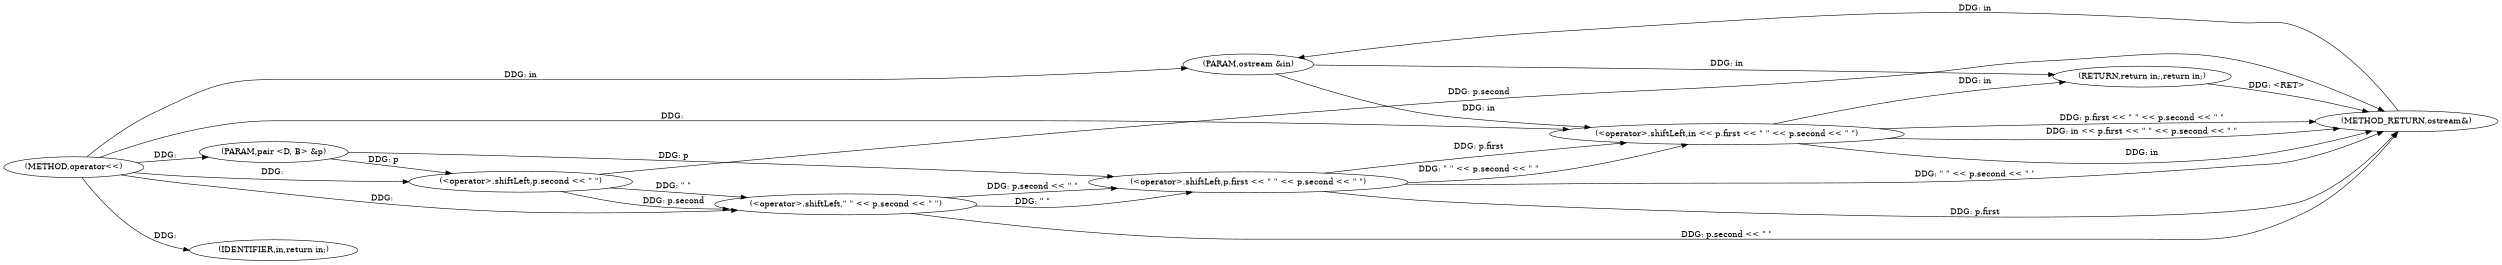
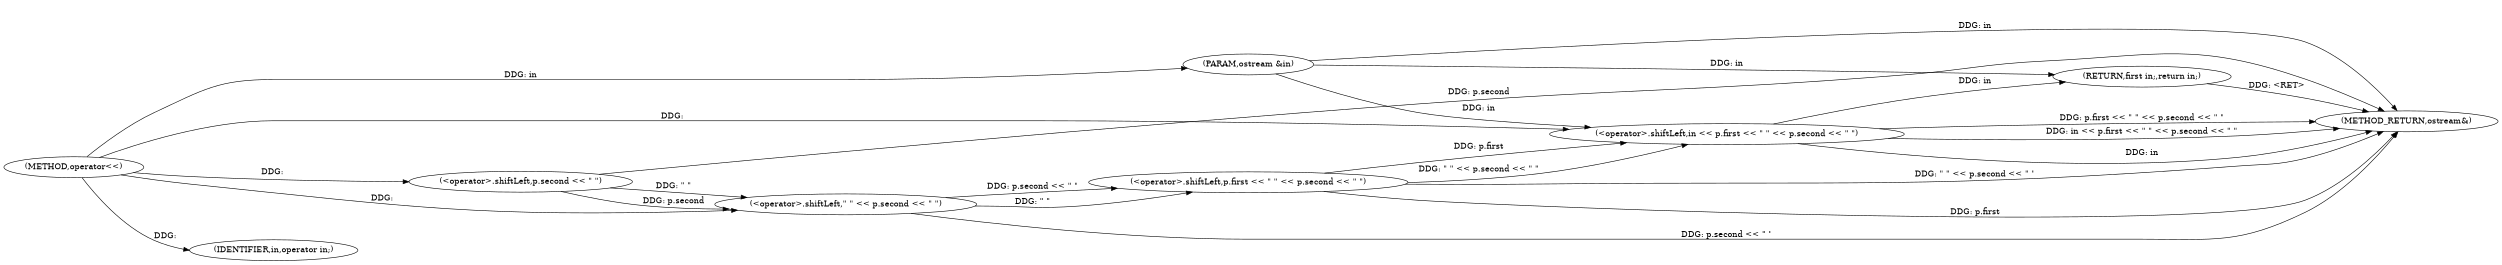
(1867, 14) -> (1862, 34)
(2142, 77) -> (2142, 77)
(274, 152) -> none
(274, 250) -> (274, 250)
